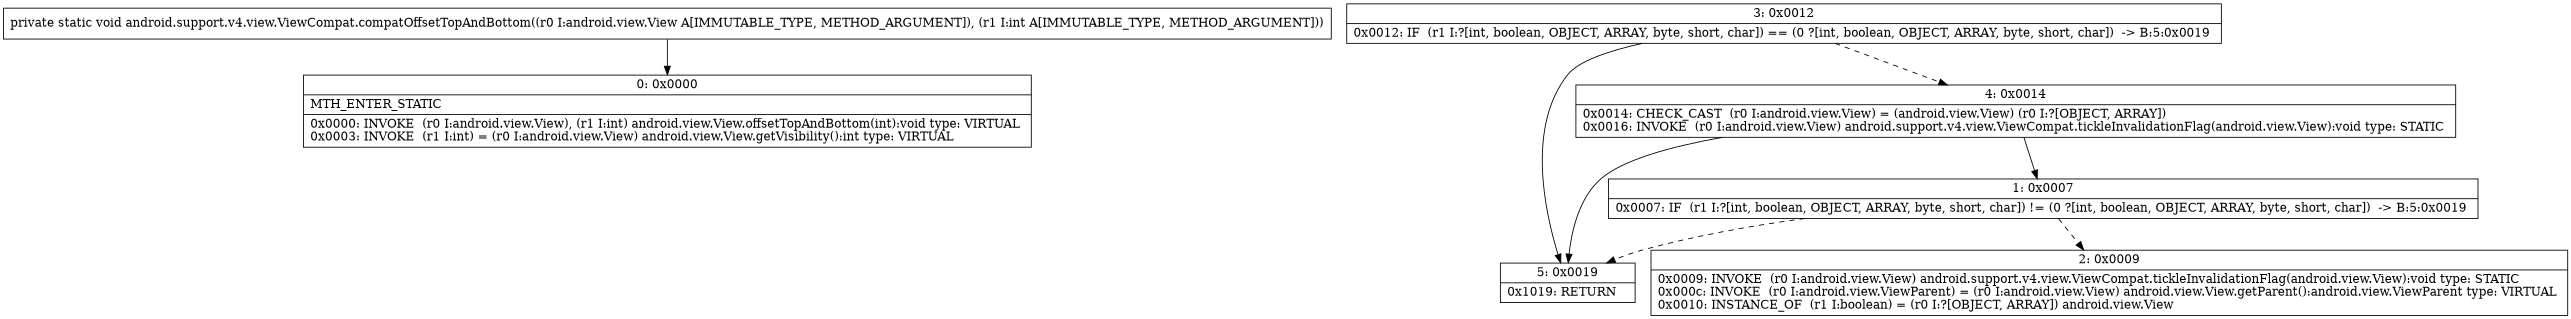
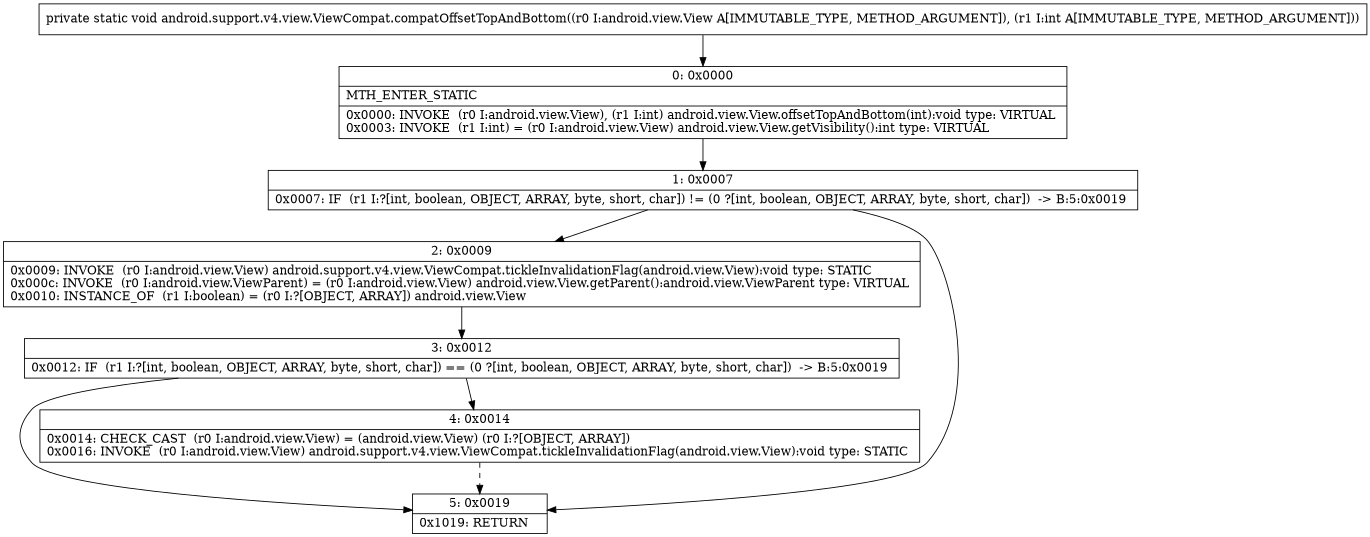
(1887, 63) -> (469, 390)
(2029, 154) -> (703, 150)
(1620, 167) -> (480, 474)
(2068, 231) -> (605, 224)
(1709, 235) -> (900, 475)
none -> (462, 318)
